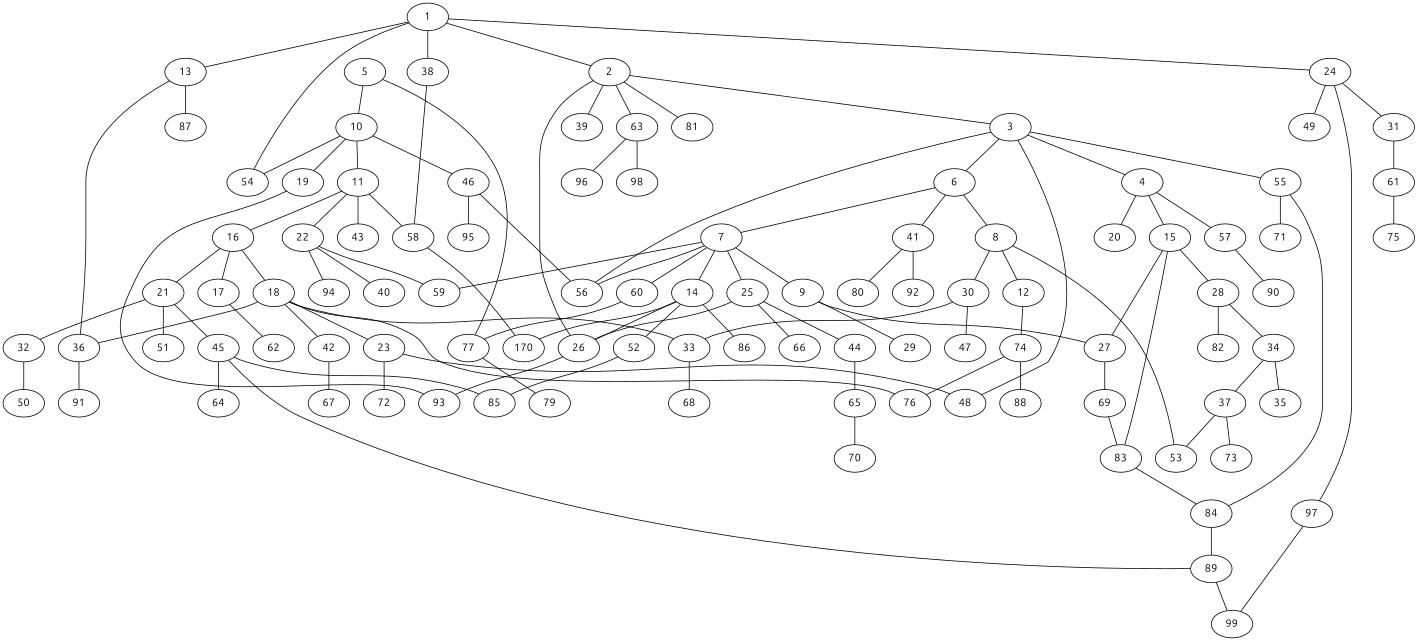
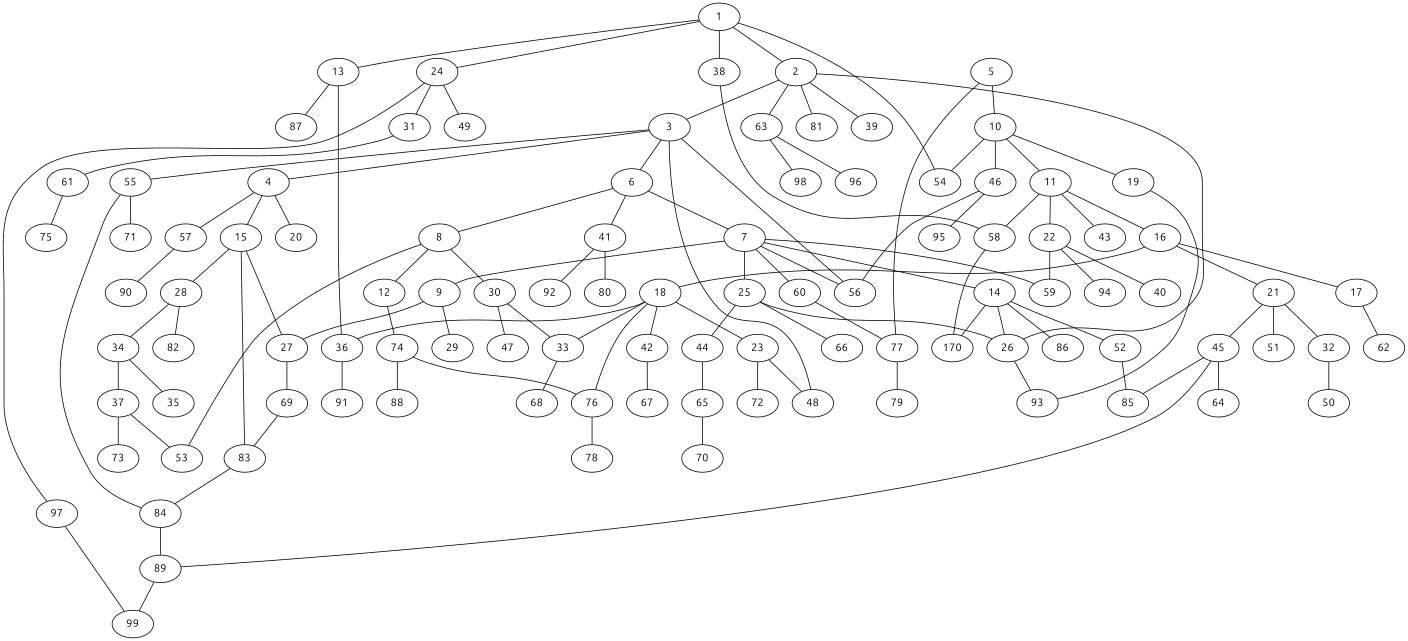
none -> (592, 458)
